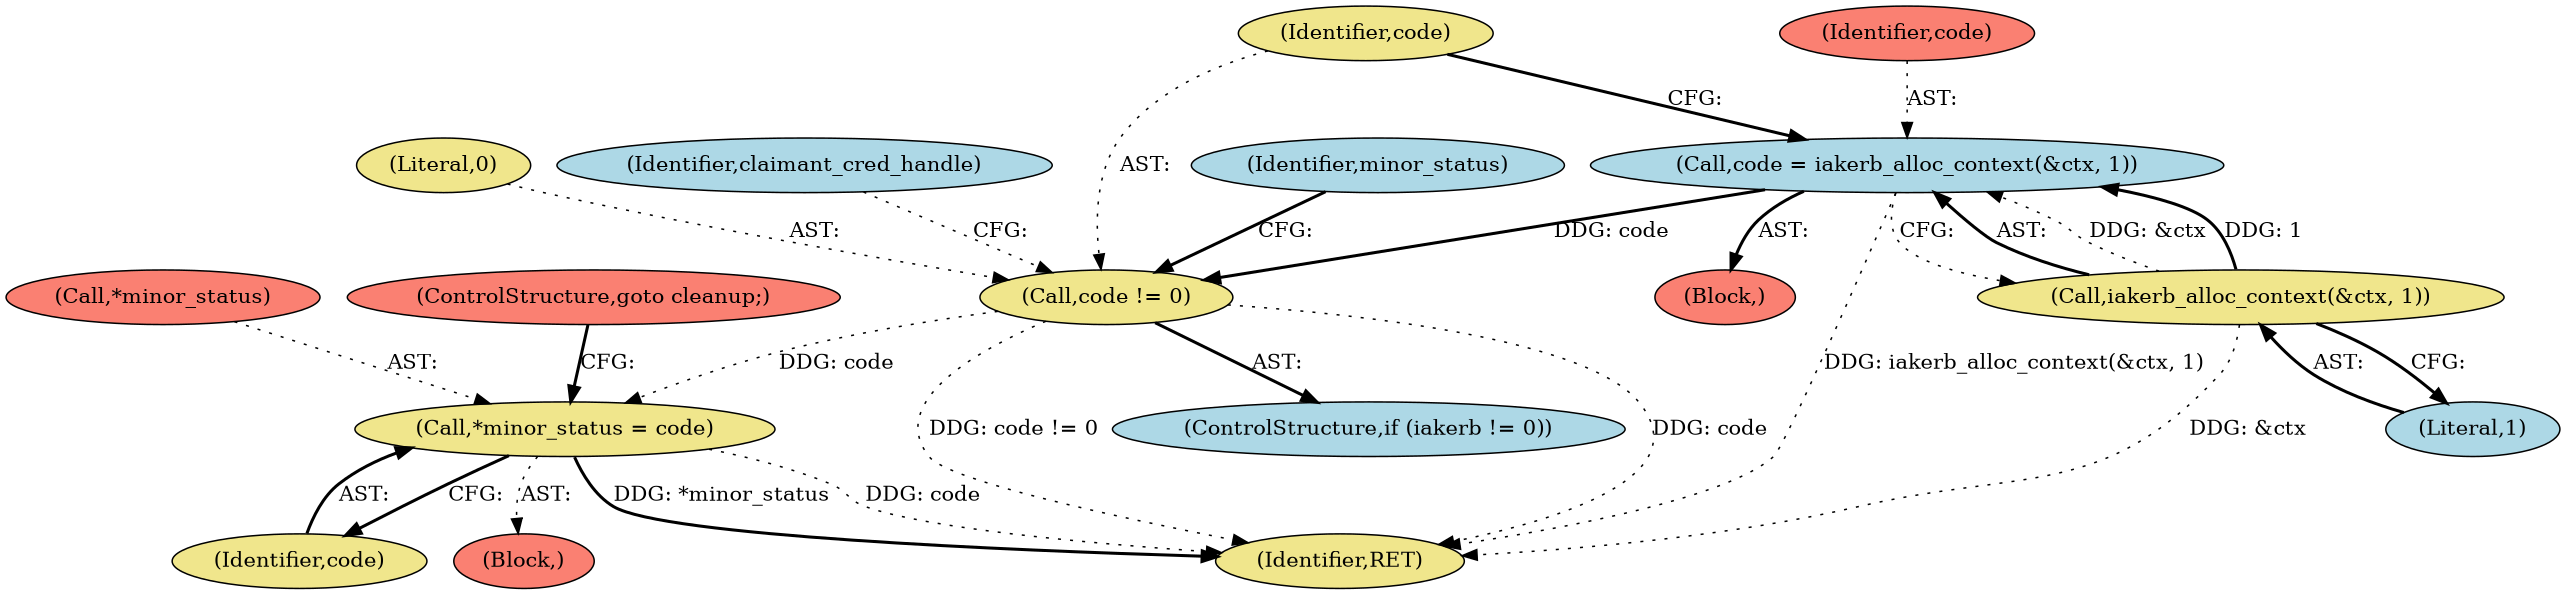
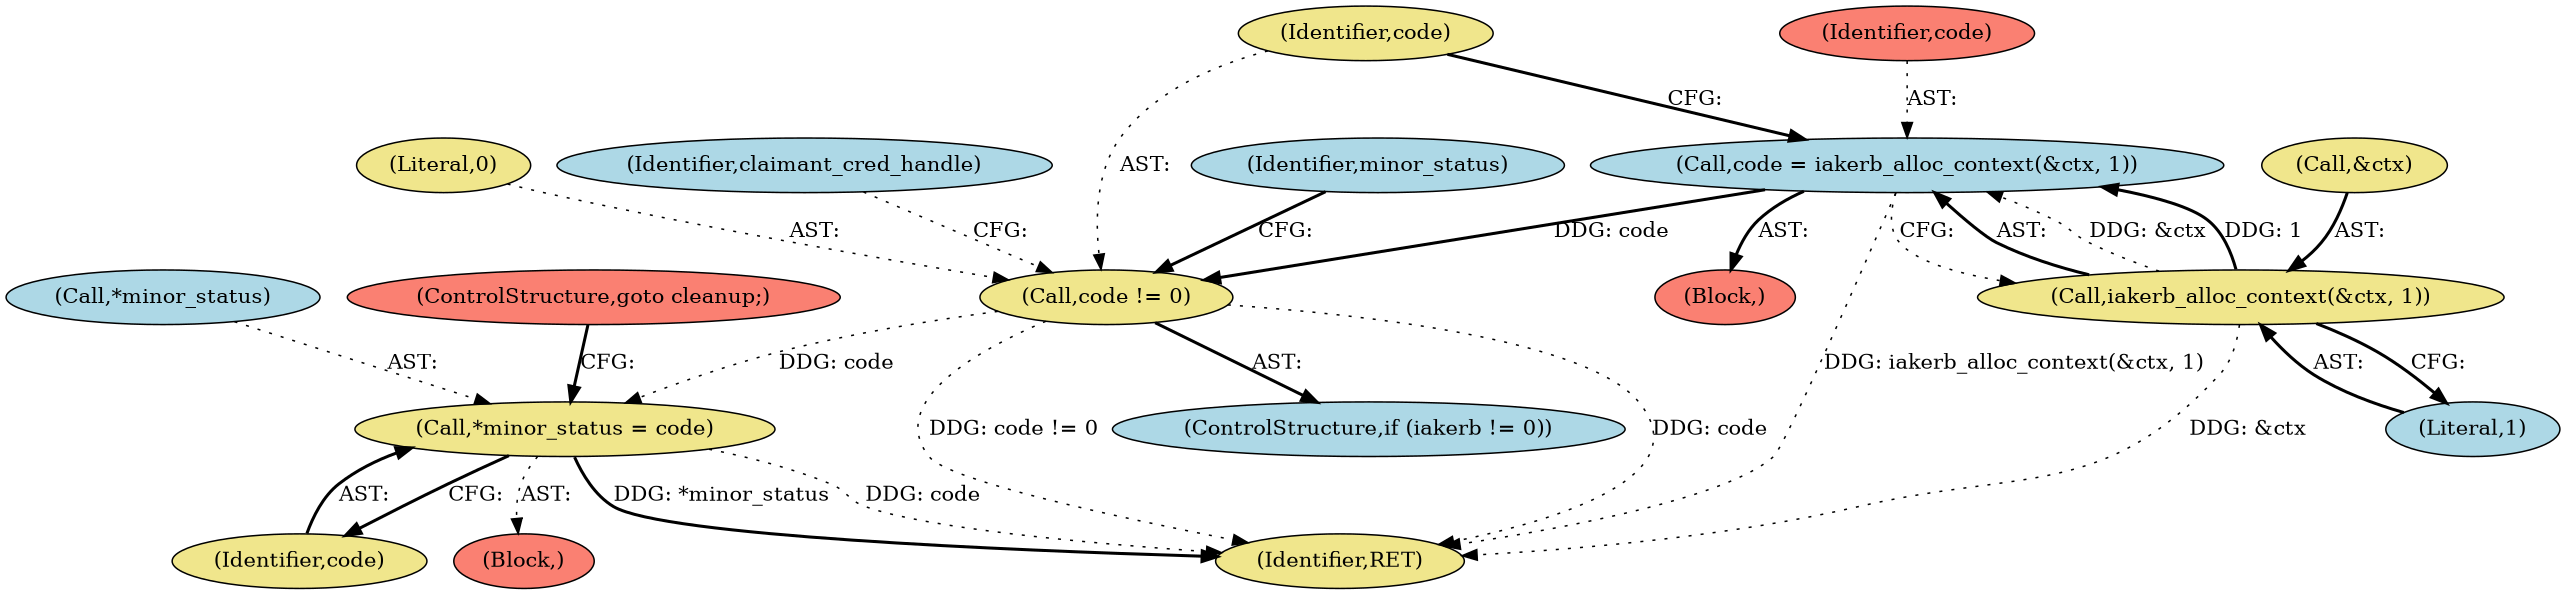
none -> (2355, 165)
(163, 297) -> (163, 297)
